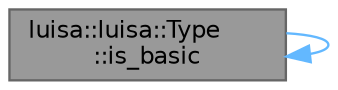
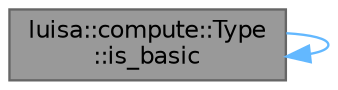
(148, 45) -> (148, 45)
